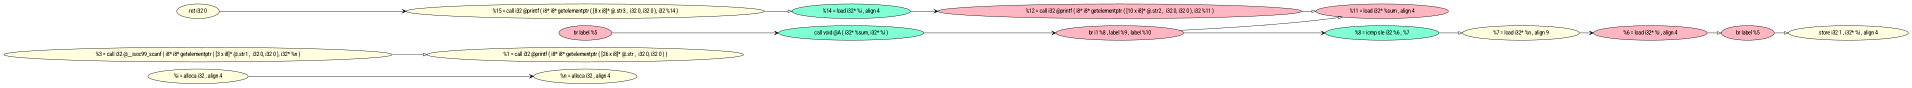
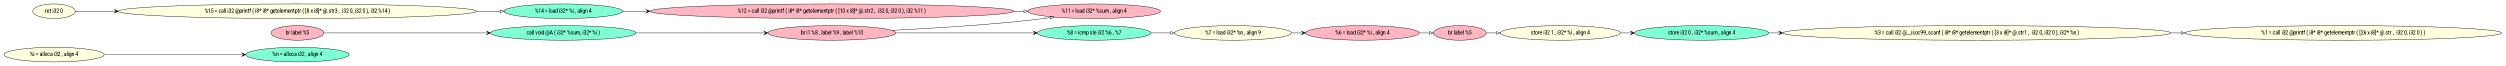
none -> (1702, 33)
(585, 76) -> (297, 55)
